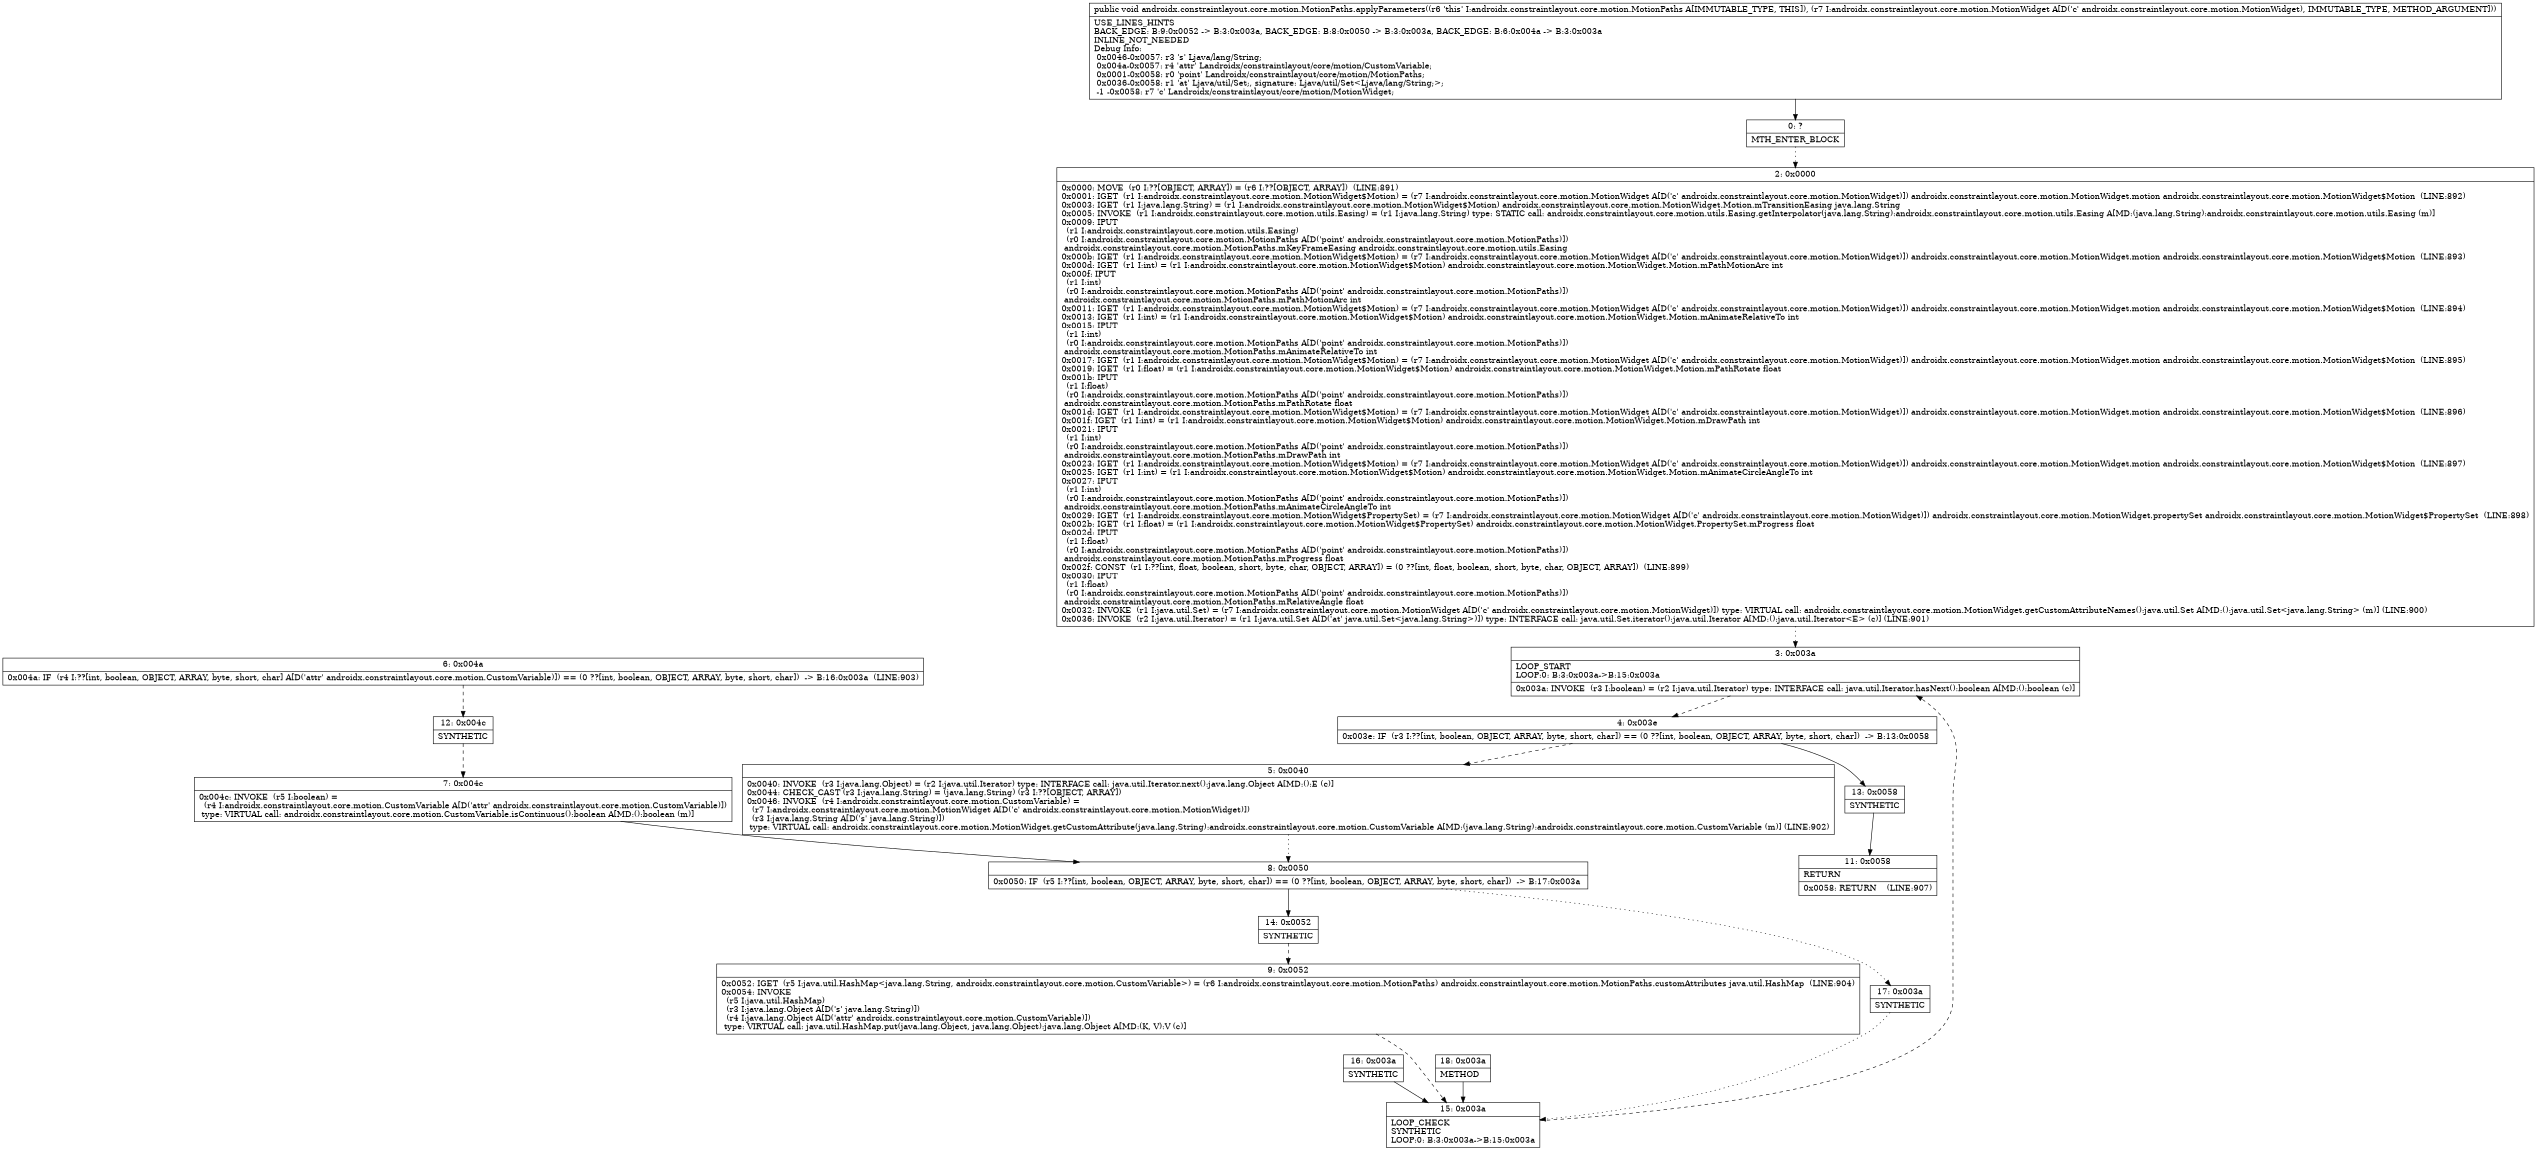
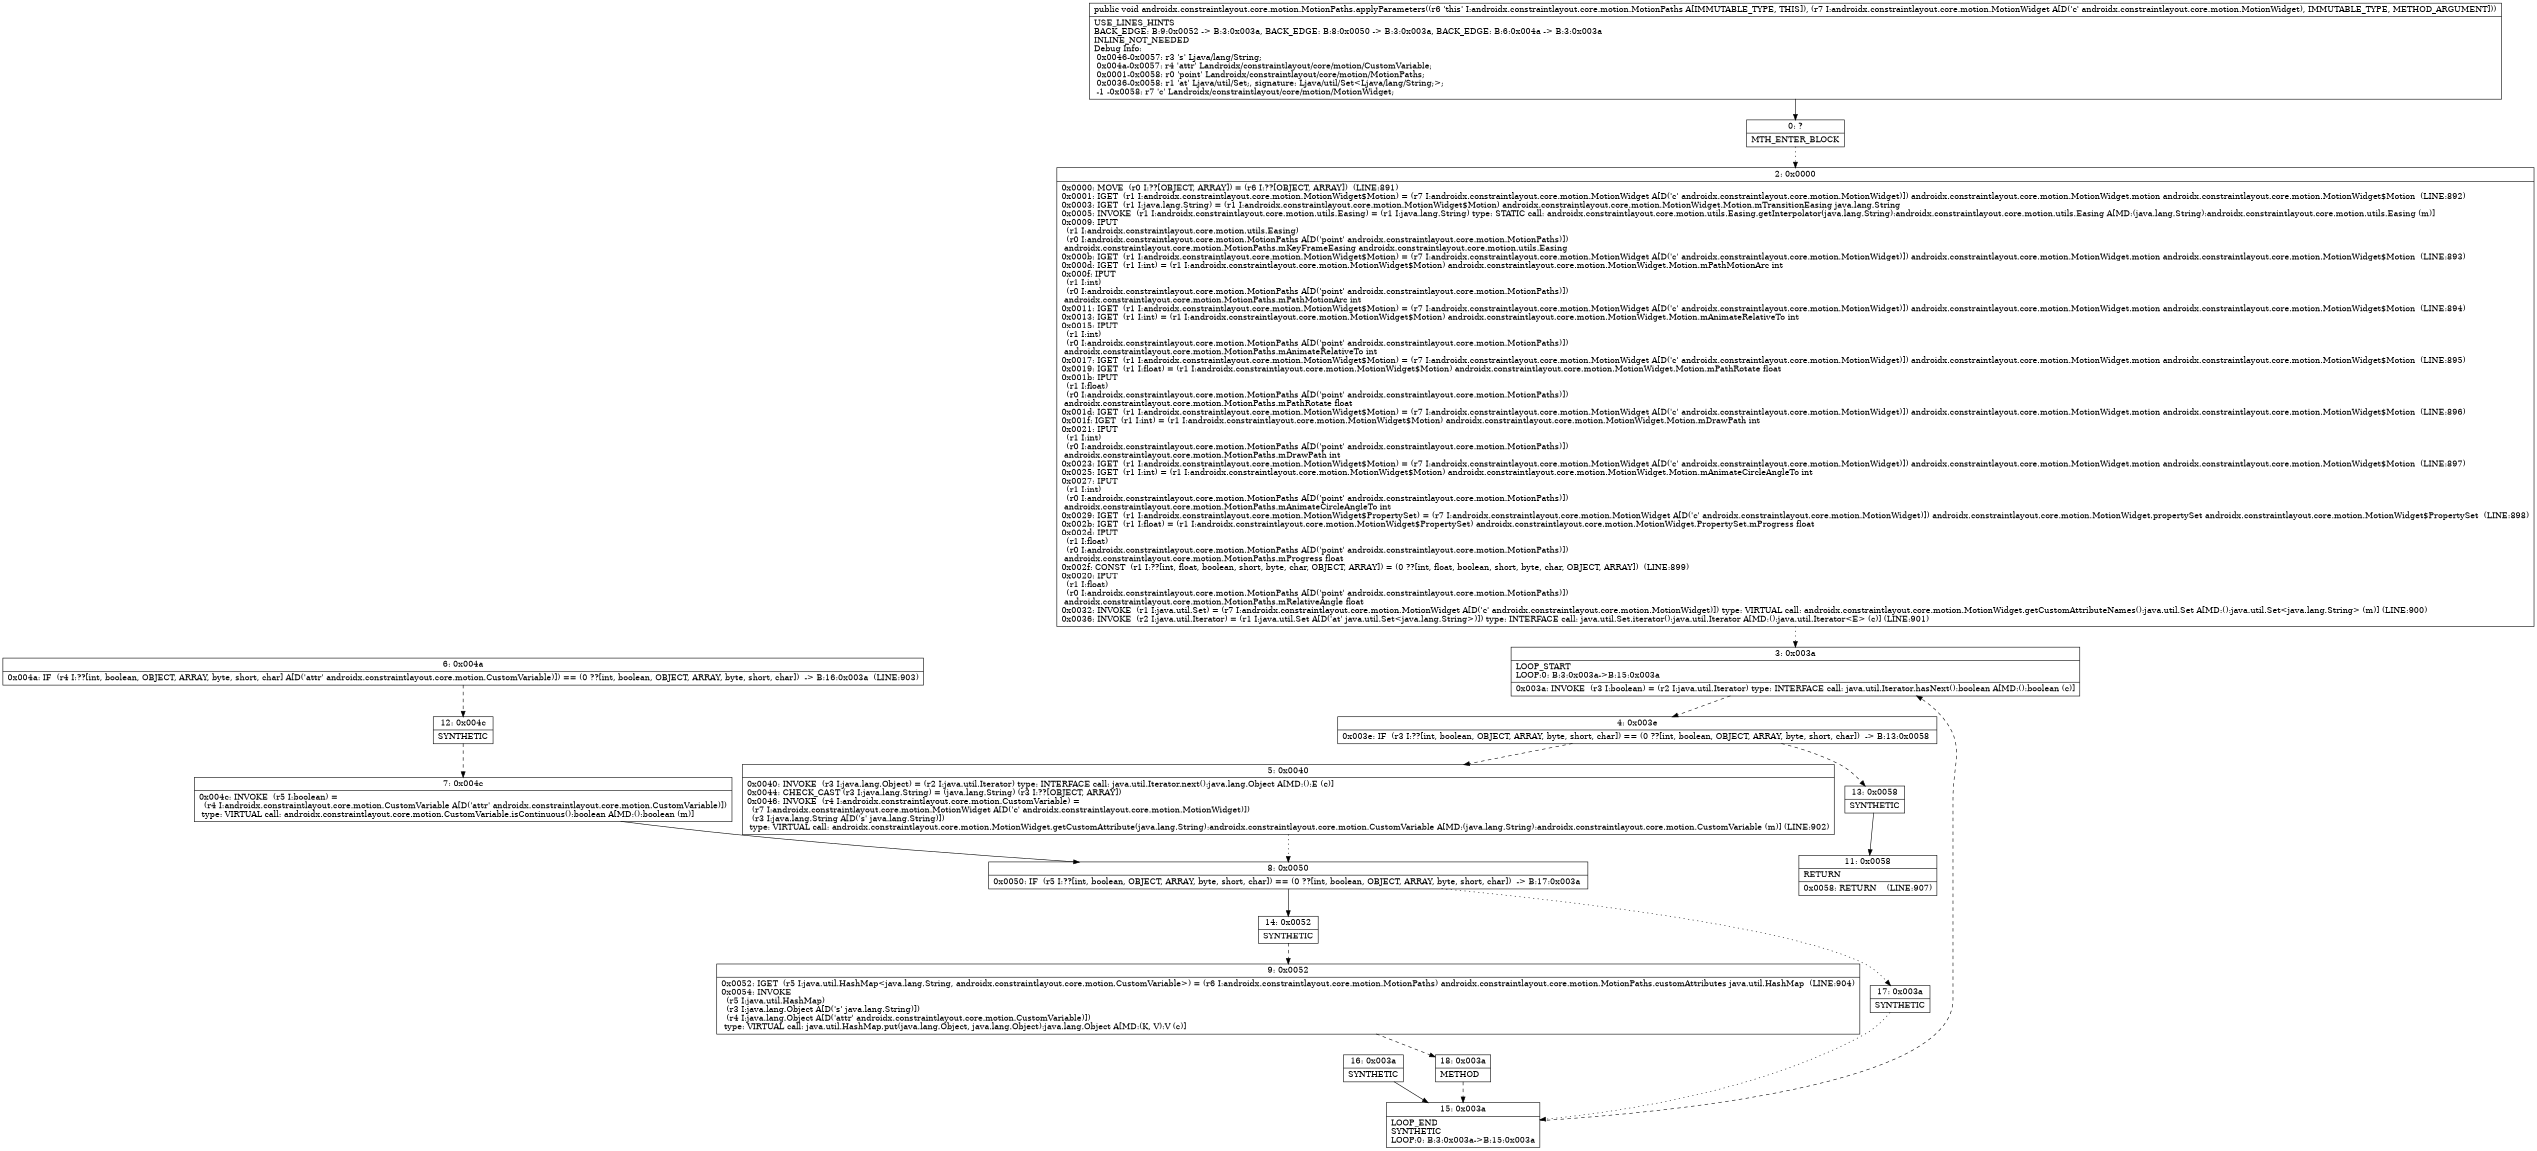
(1092, 576) -> (1092, 576)
(1824, 757) -> (1824, 757)
(1414, 1061) -> (1403, 1044)
(1463, 1089) -> (1463, 1089)
(1421, 1123) -> (1414, 1123)
